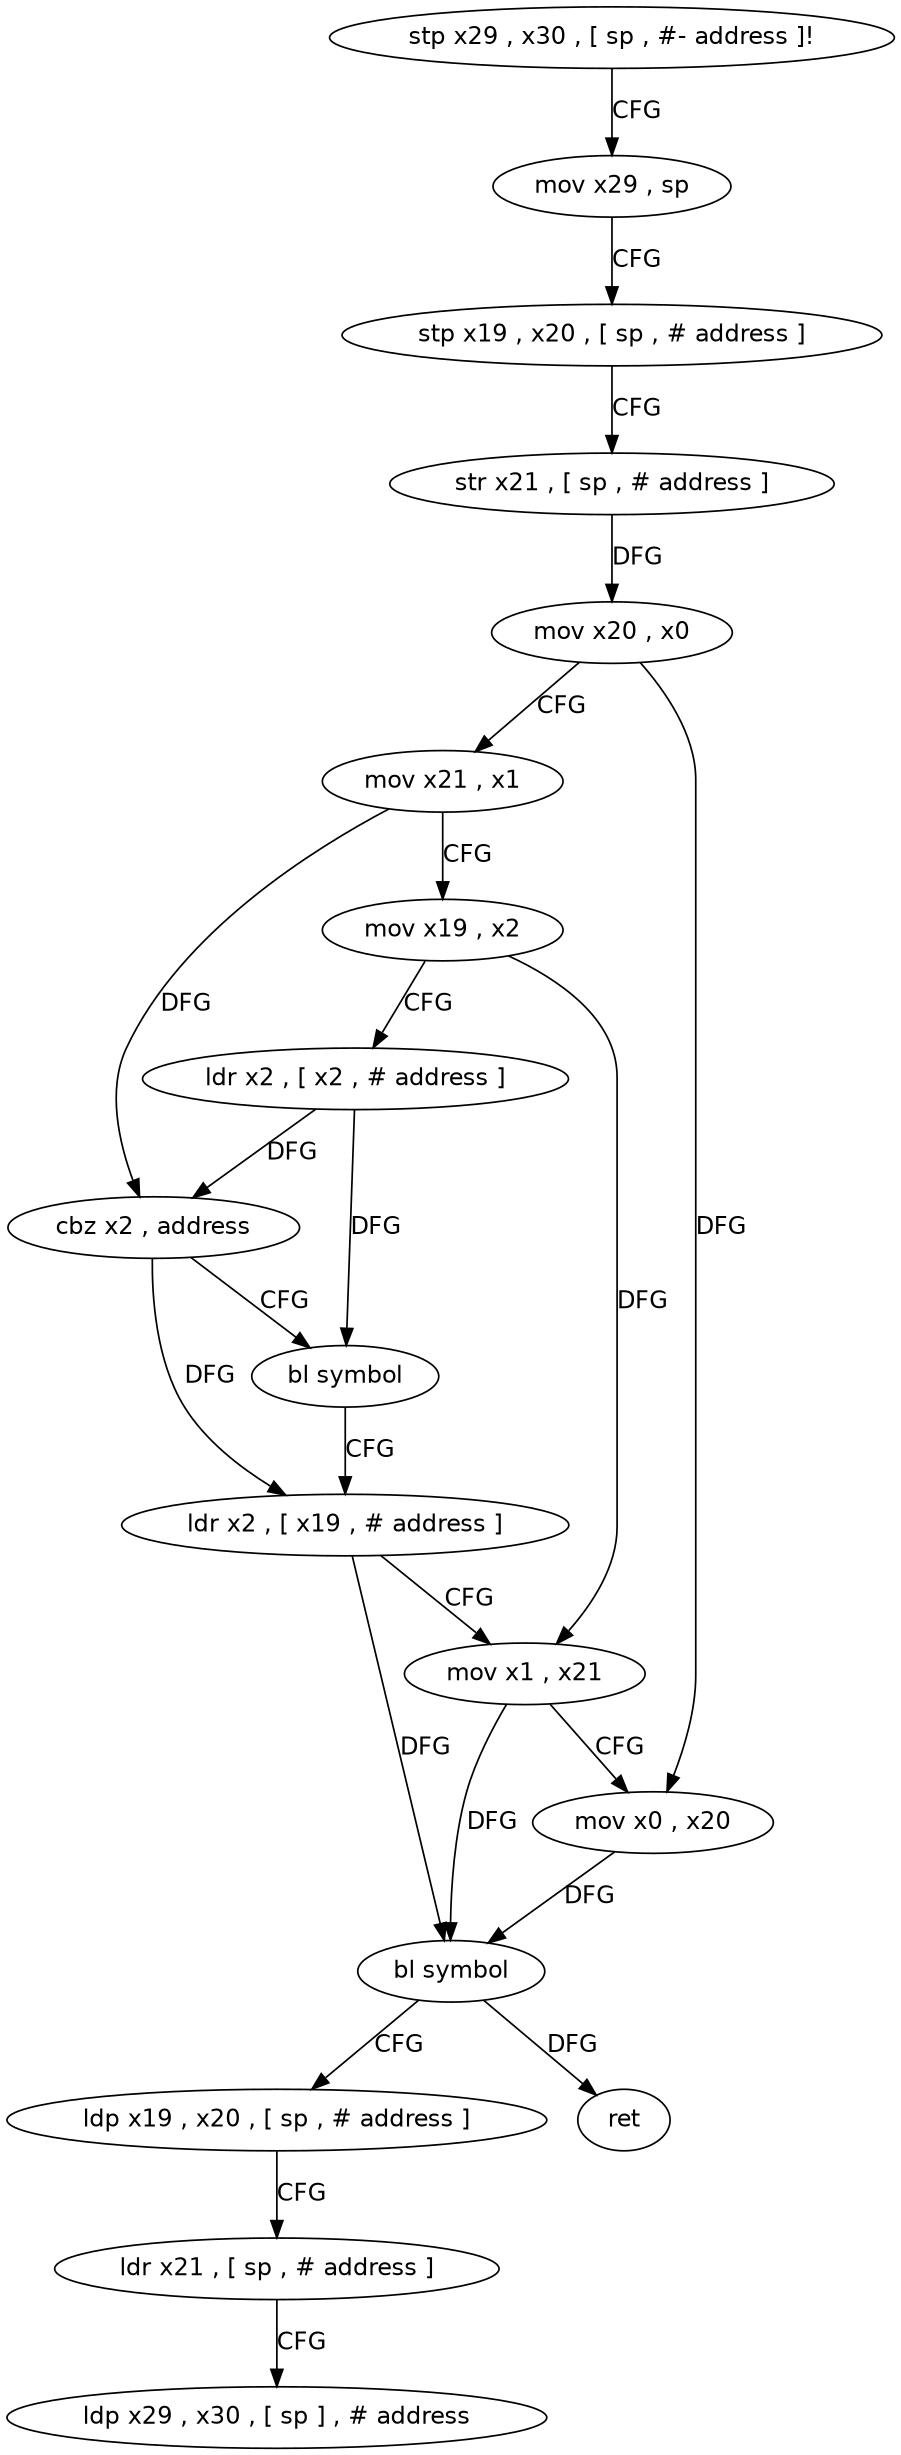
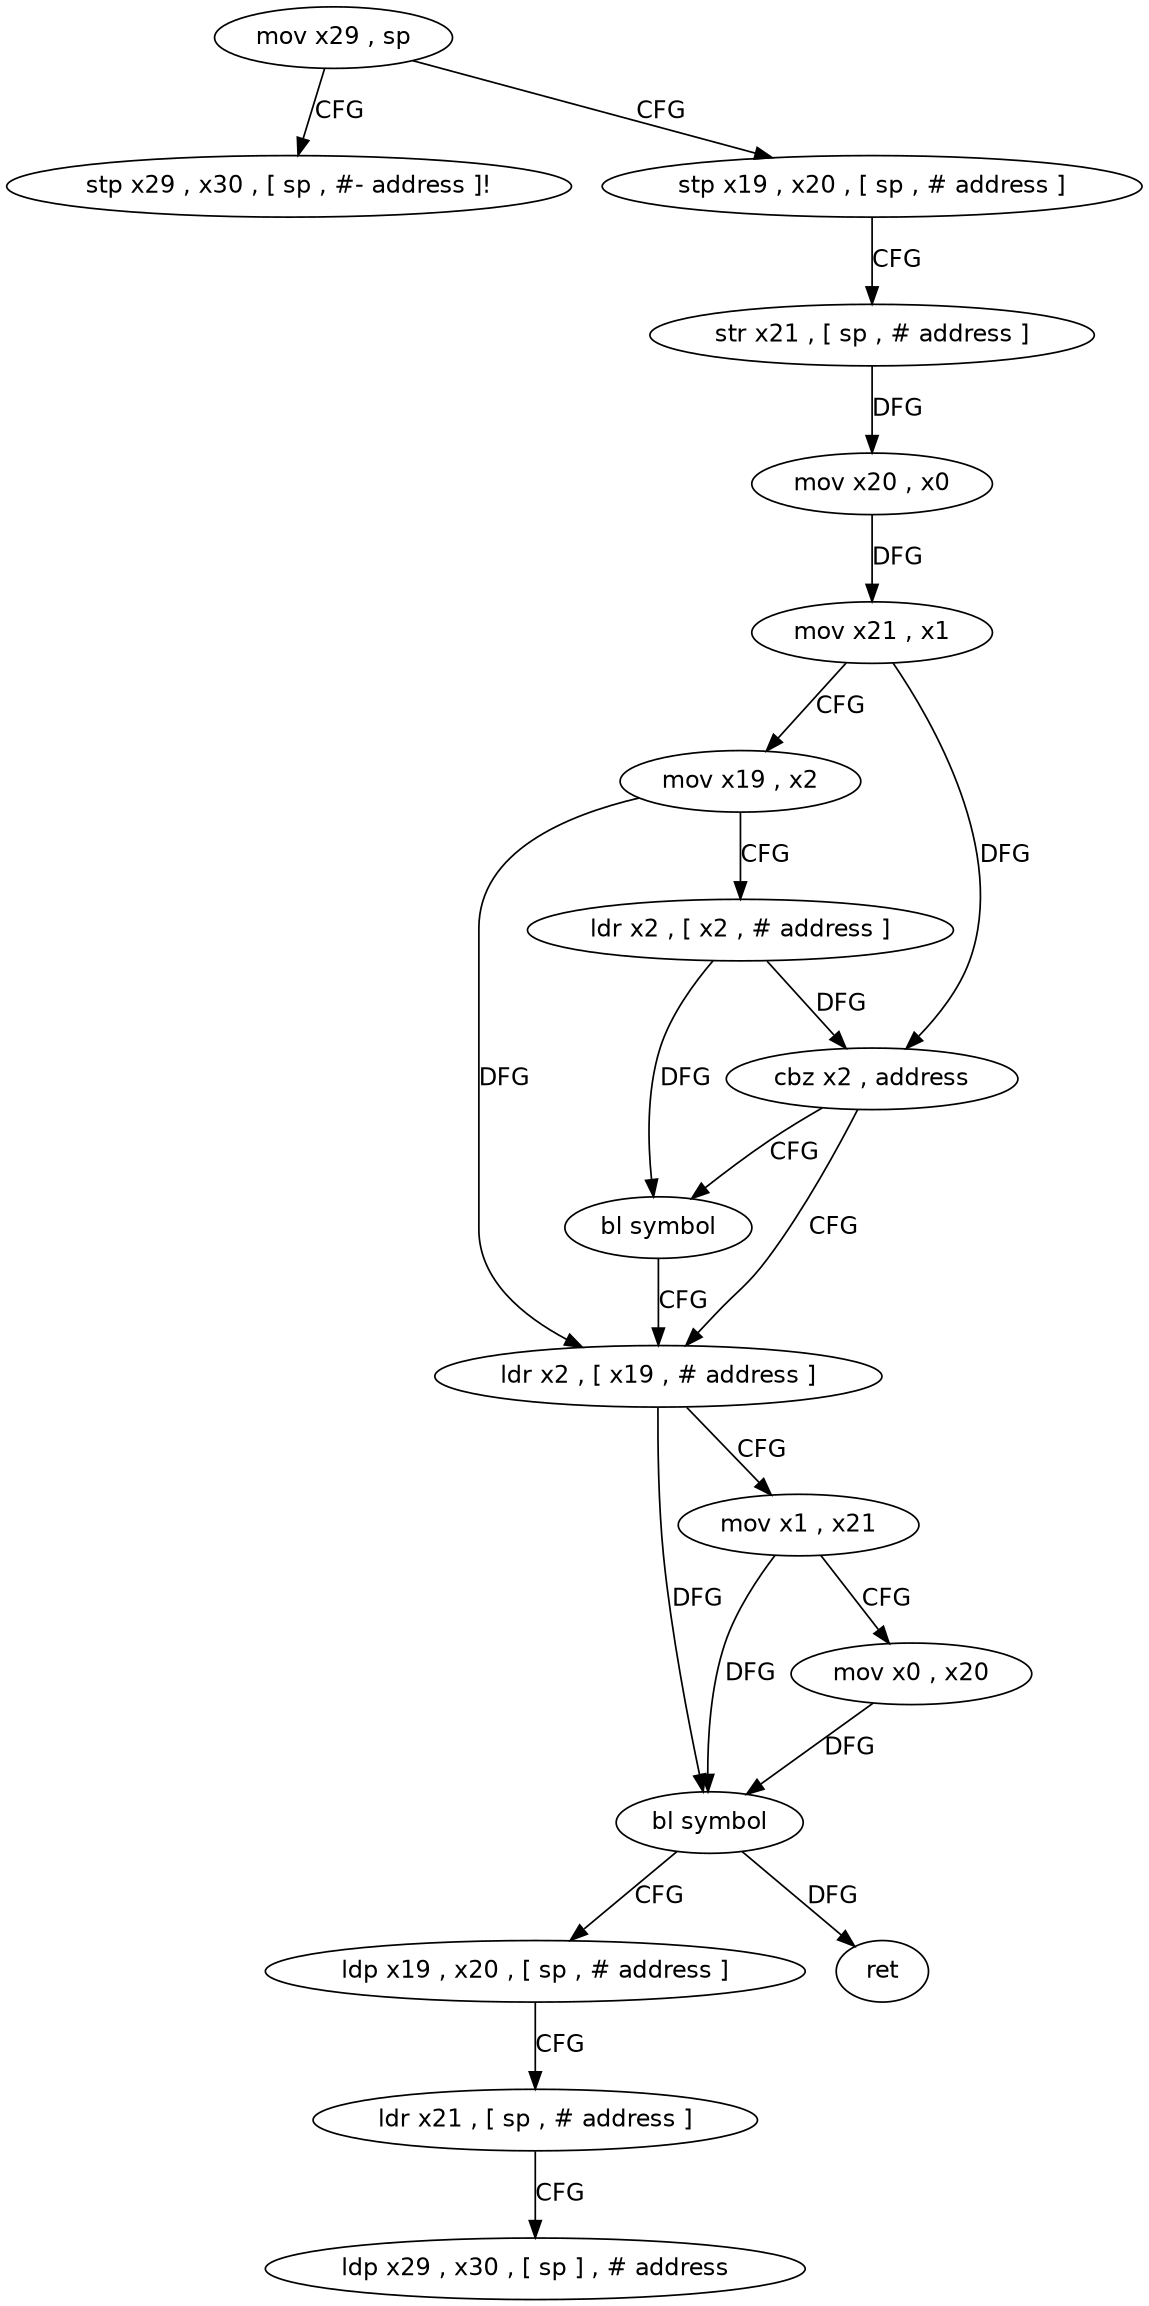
(612, 103) -> (314, 104)
(562, 707) -> (898, 558)
(696, 1213) -> none
(617, 1275) -> (479, 1041)
(210, 1376) -> (834, 1228)
